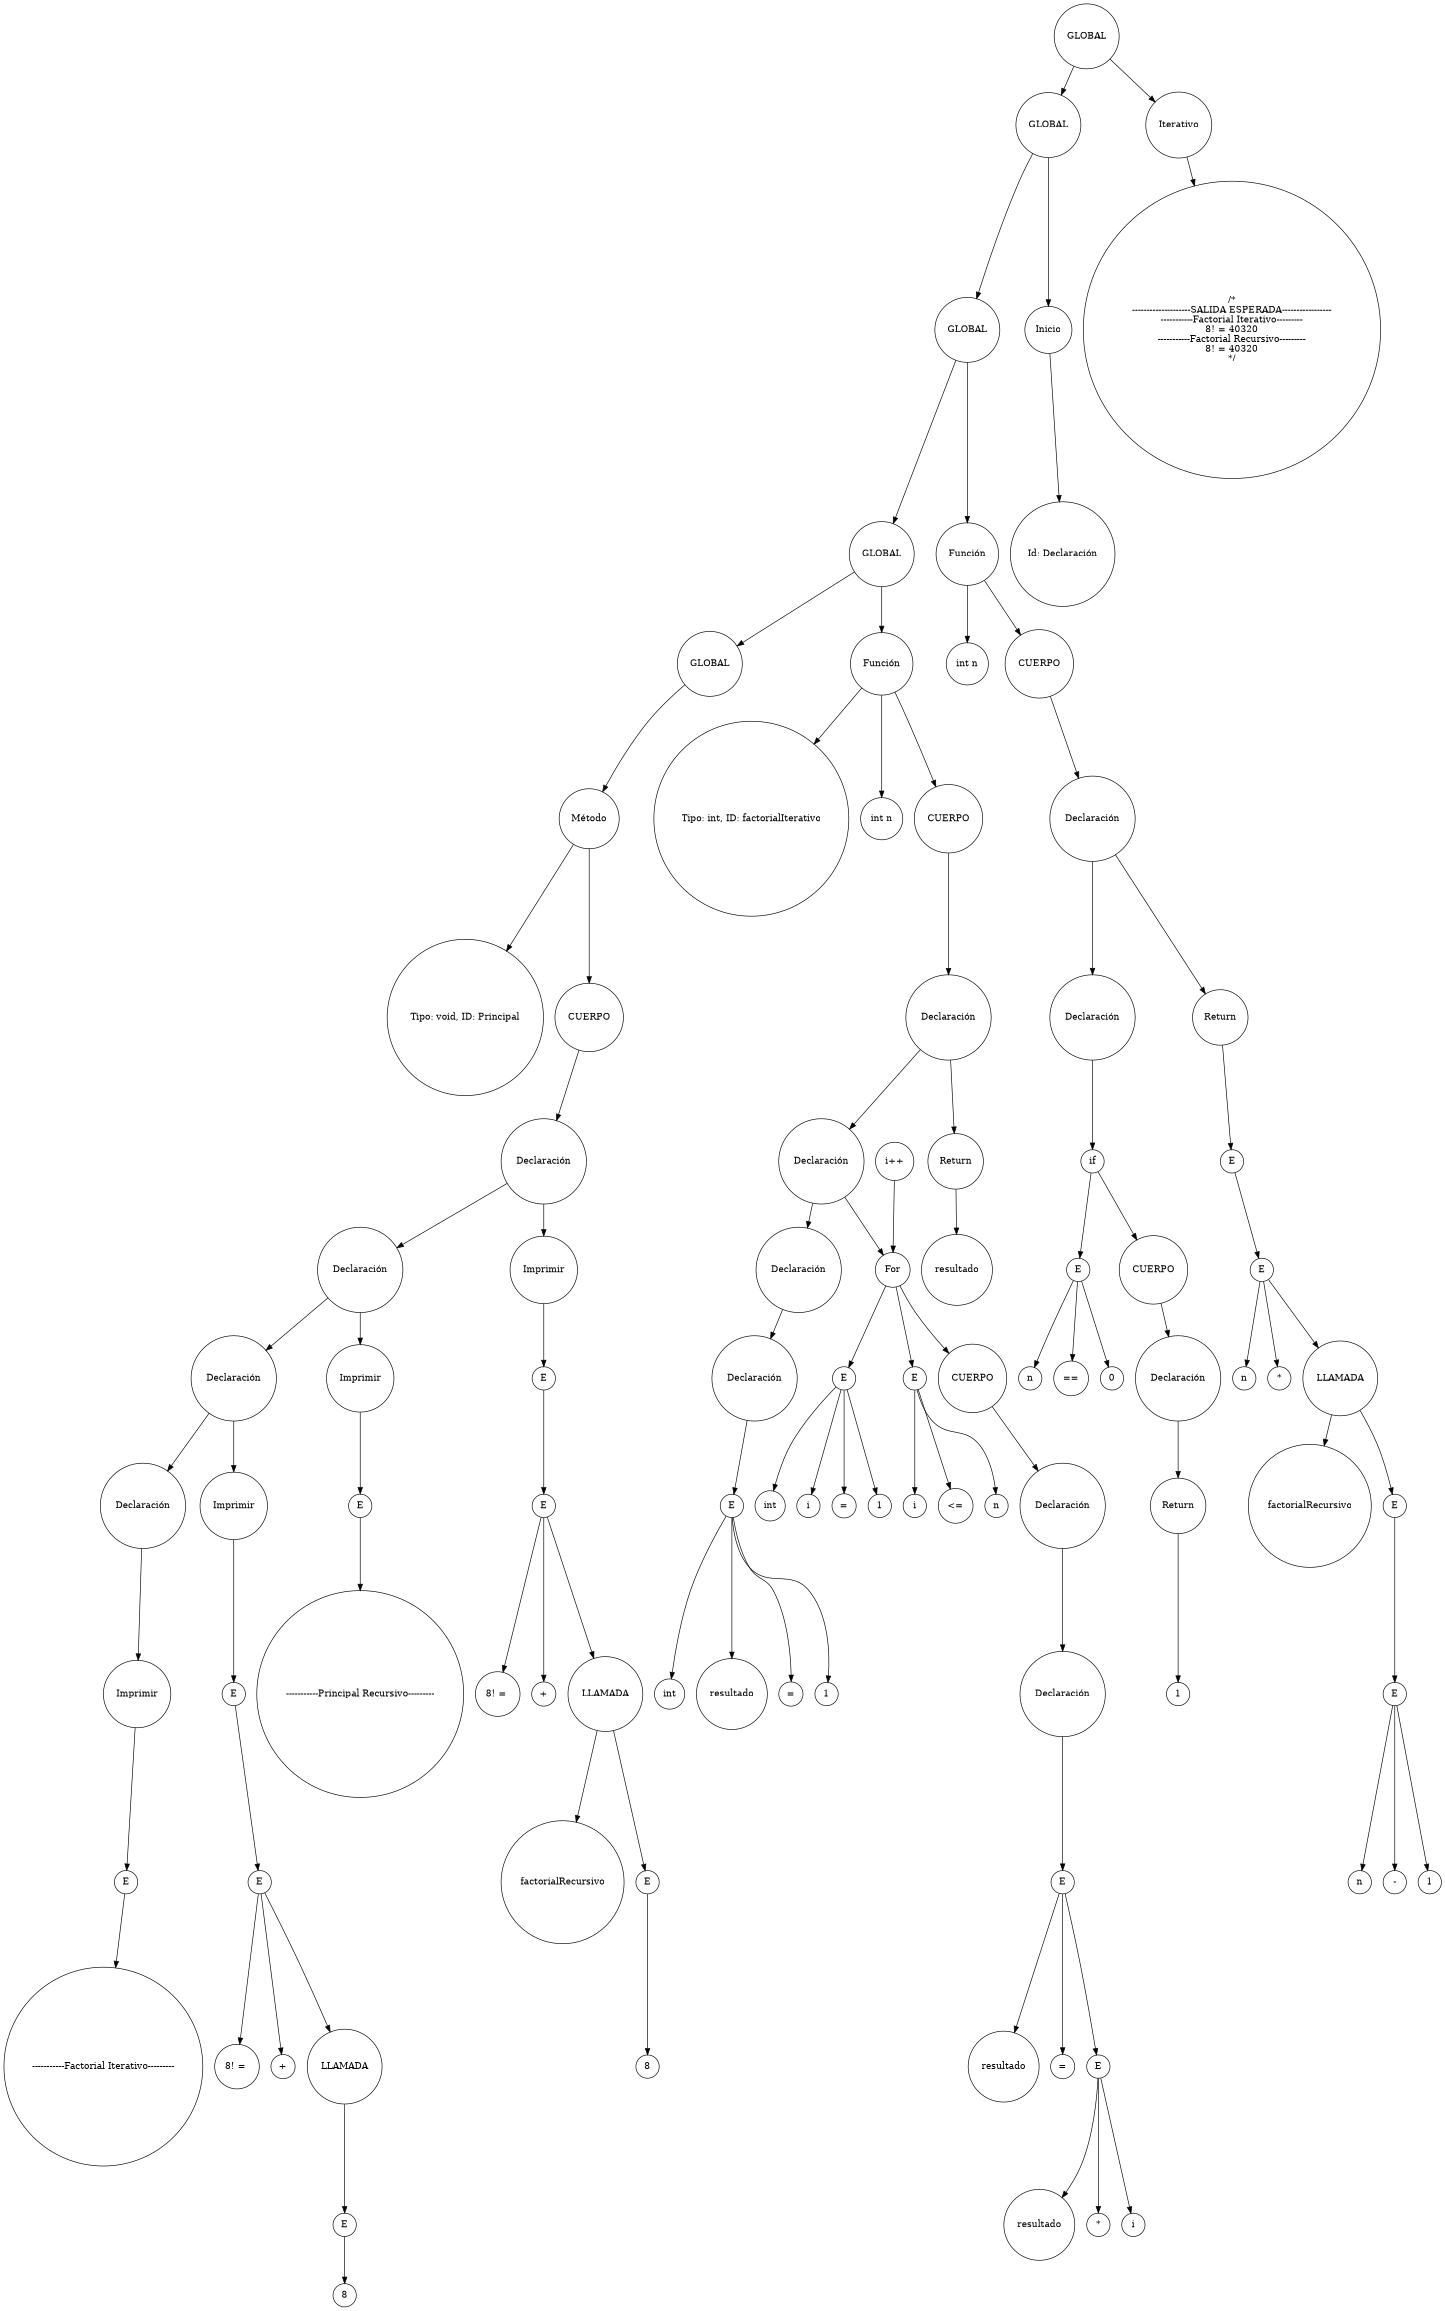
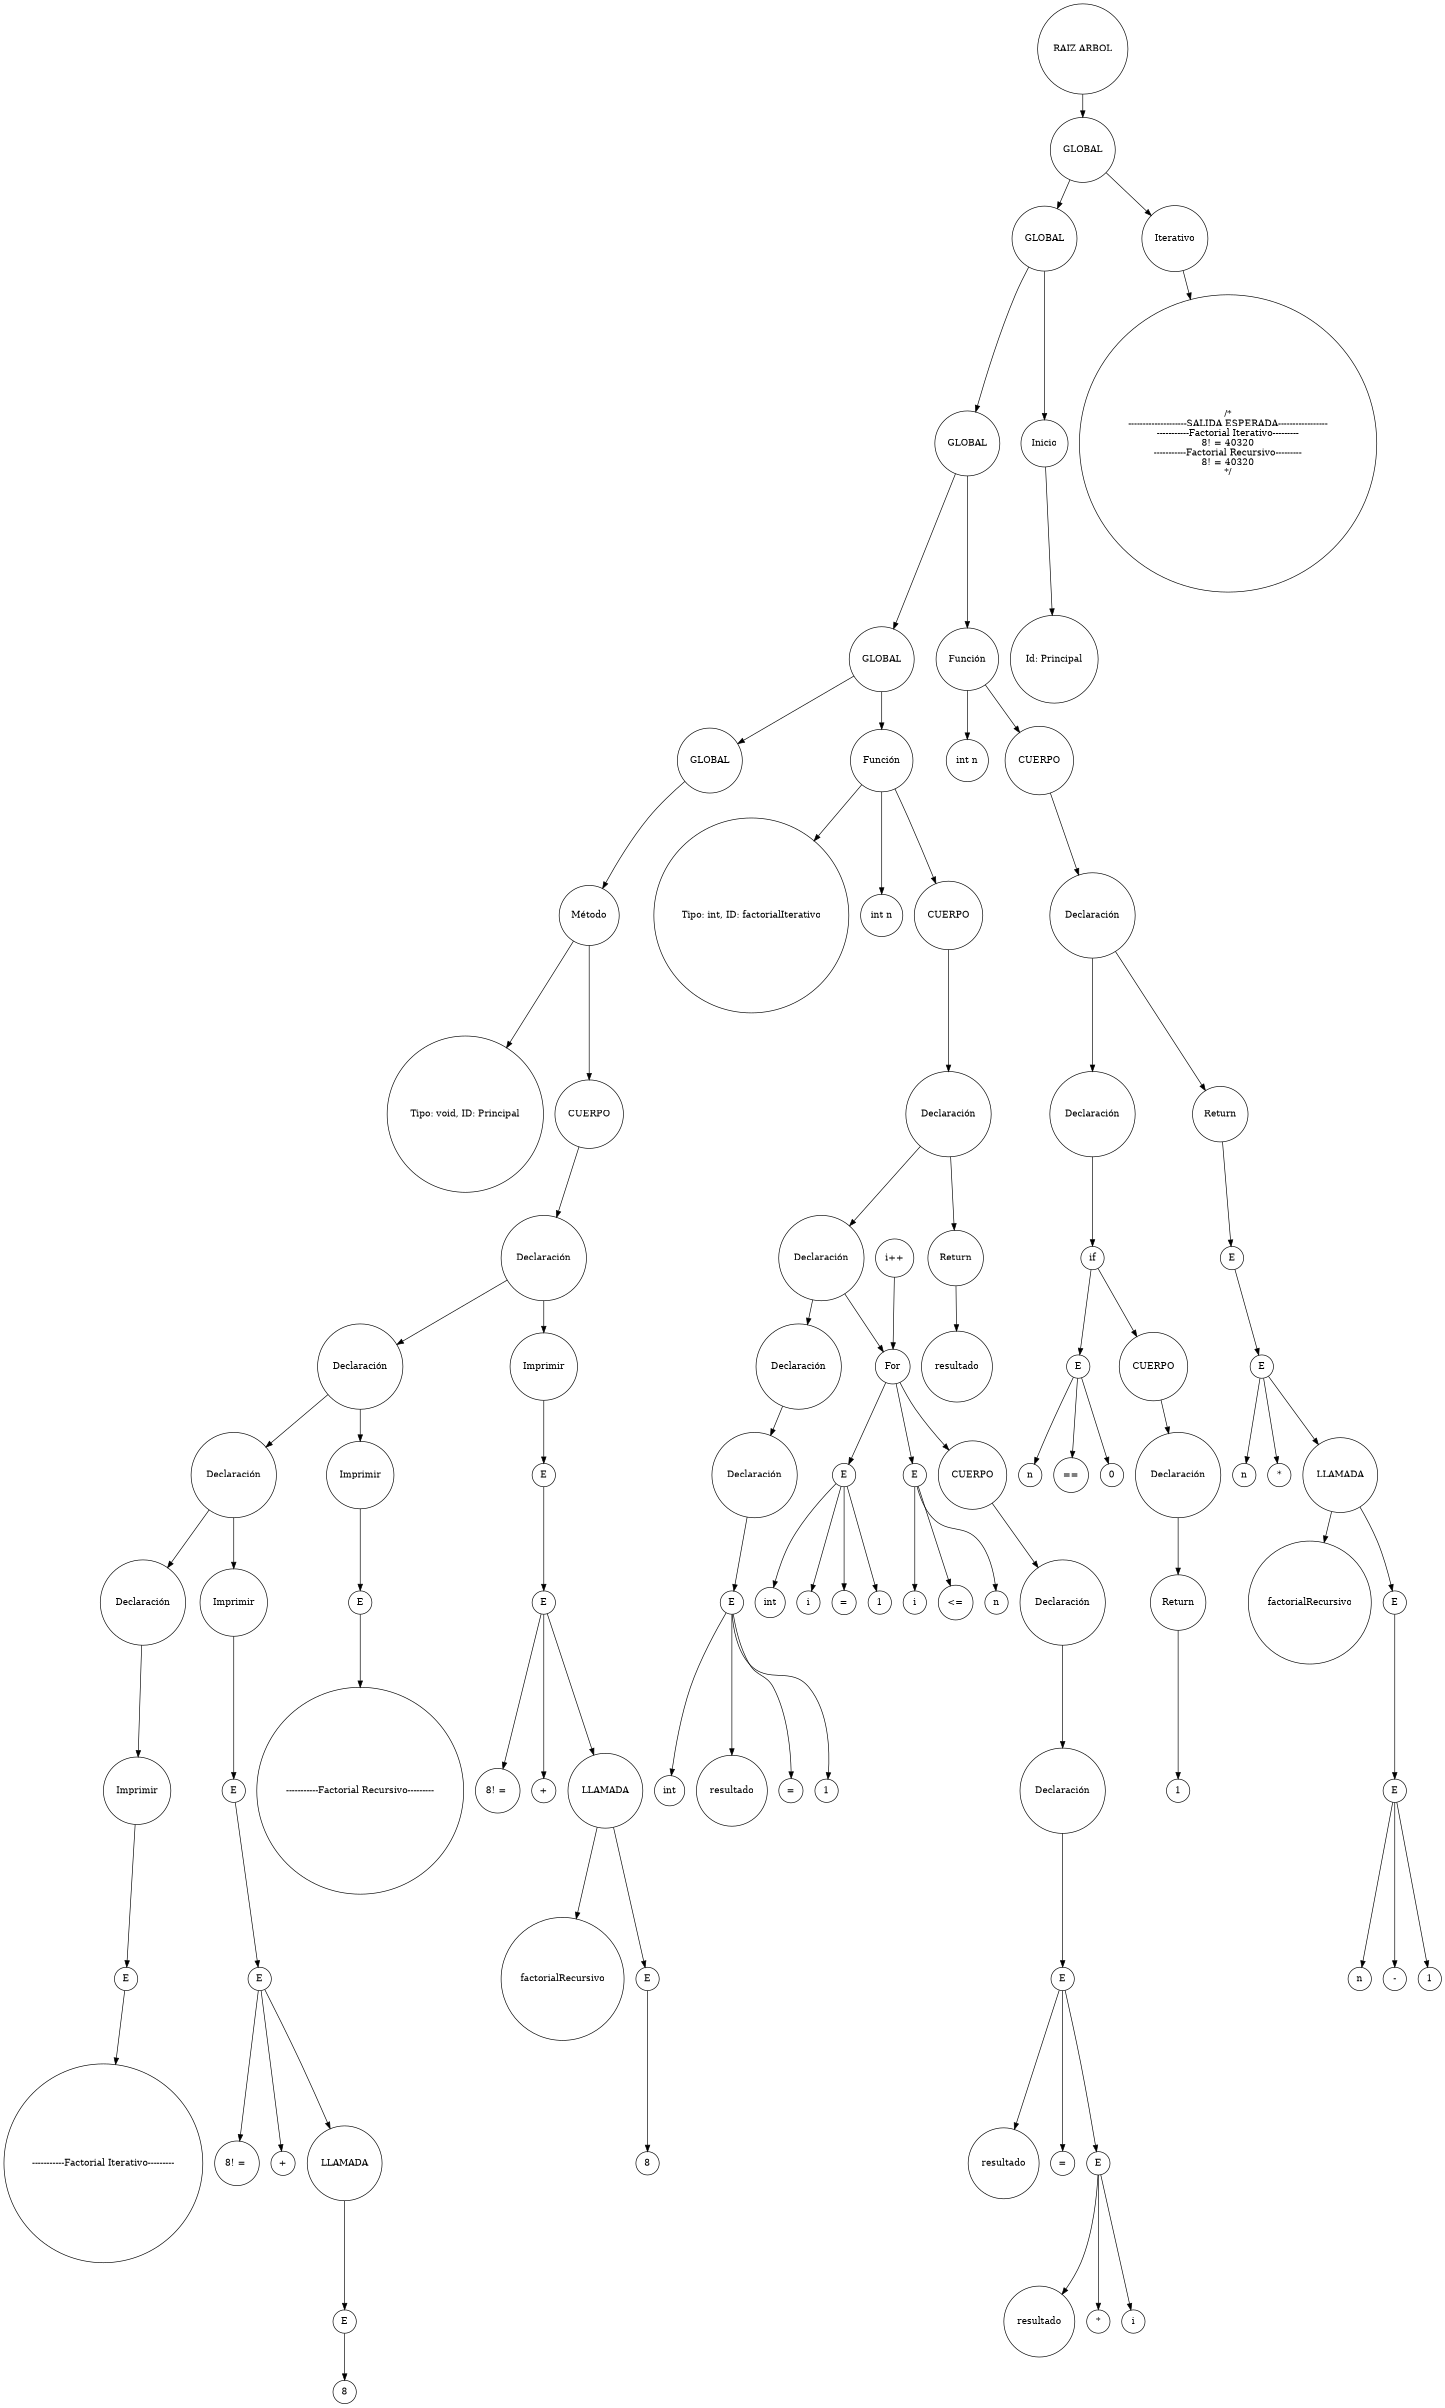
none -> (1083, 49)
(1063, 554) -> (1054, 659)
(360, 1694) -> (360, 1791)
